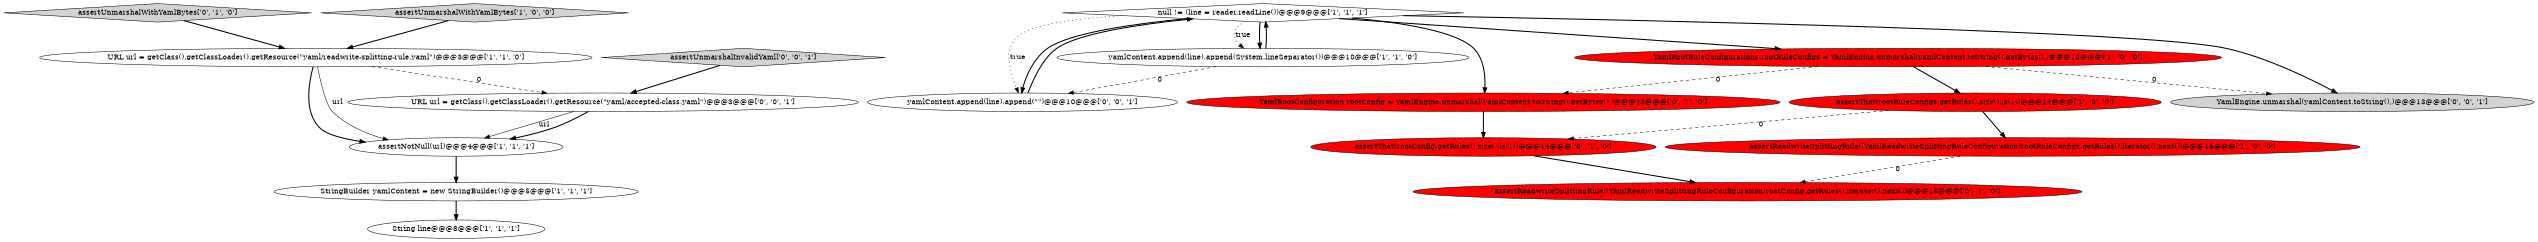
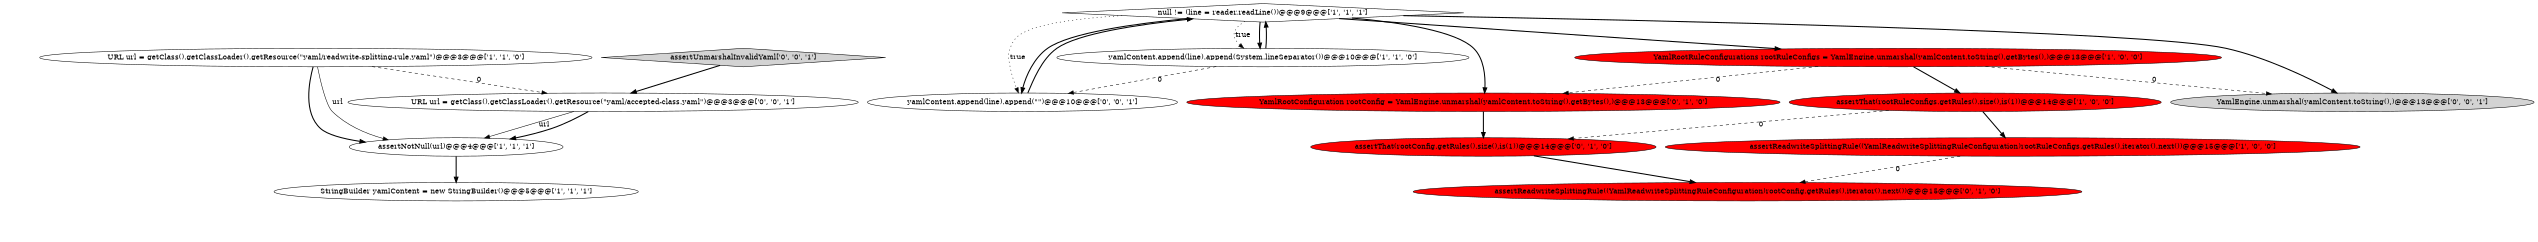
(158, 13) -> none
(475, 13) -> none
(456, 229) -> none
